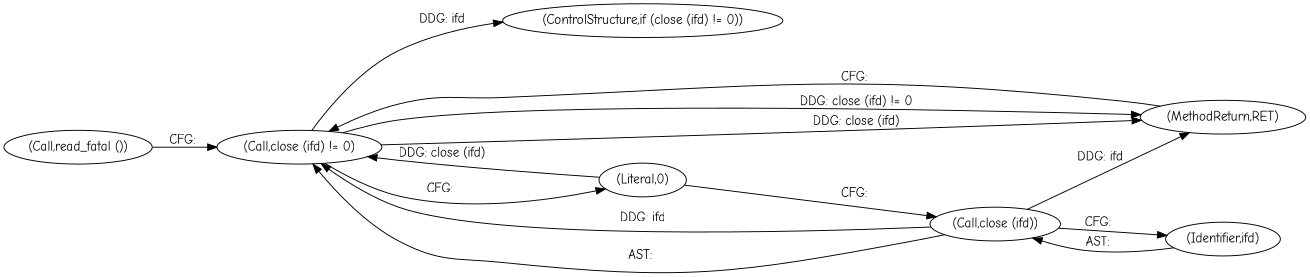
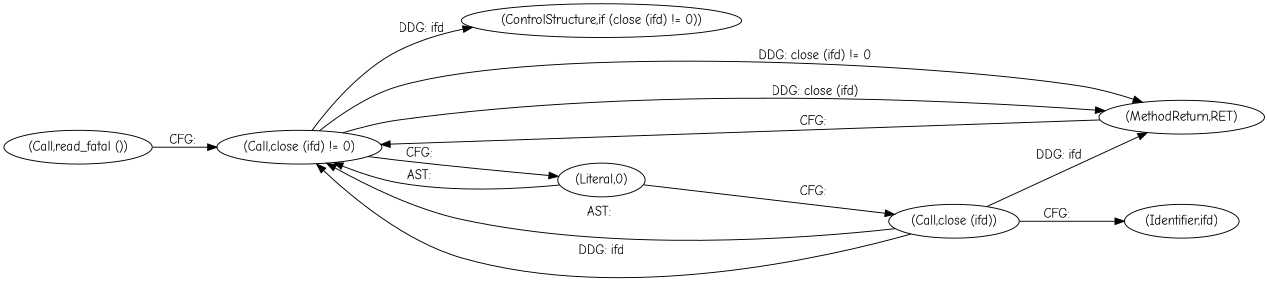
(442, 153) -> (421, 176)
(1107, 252) -> none
